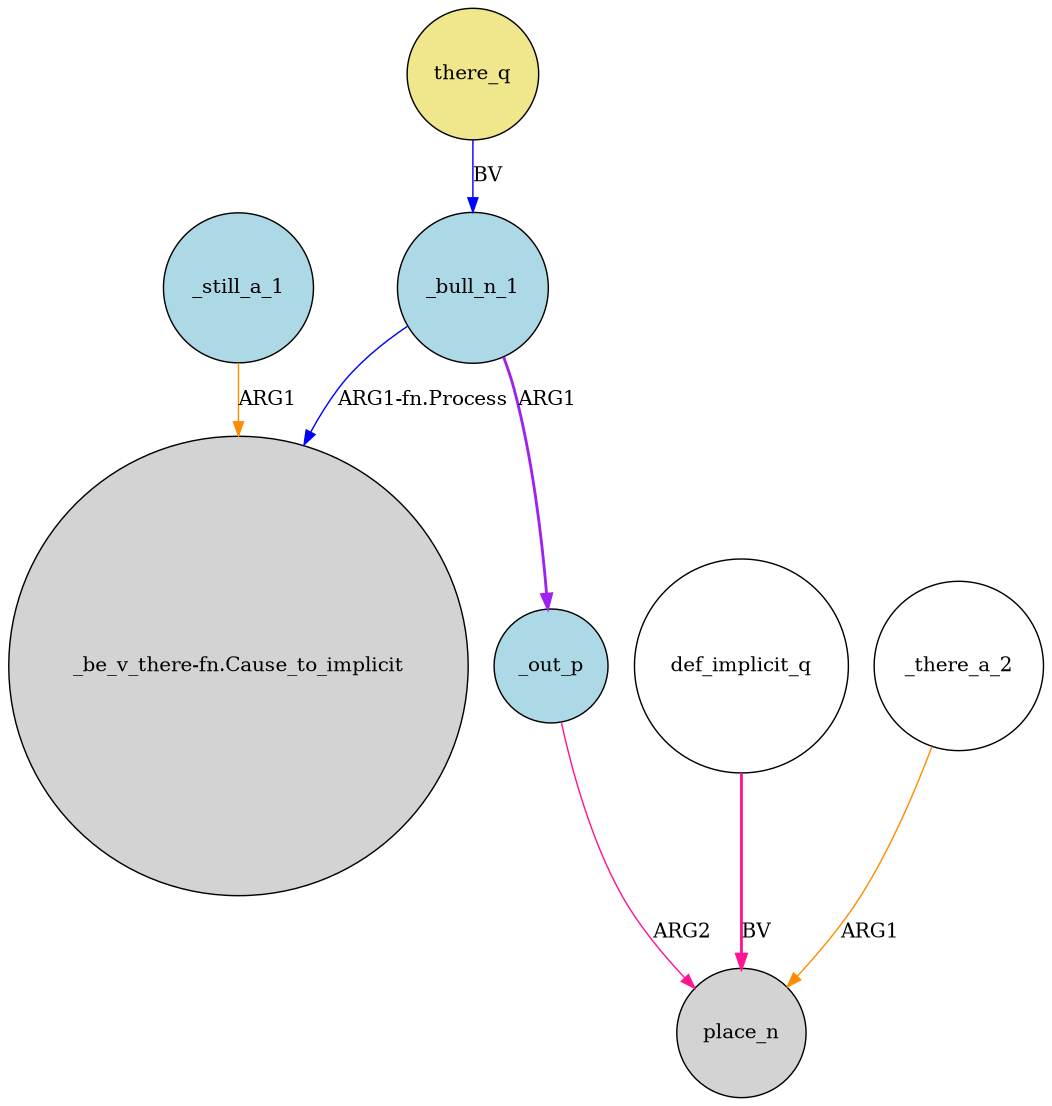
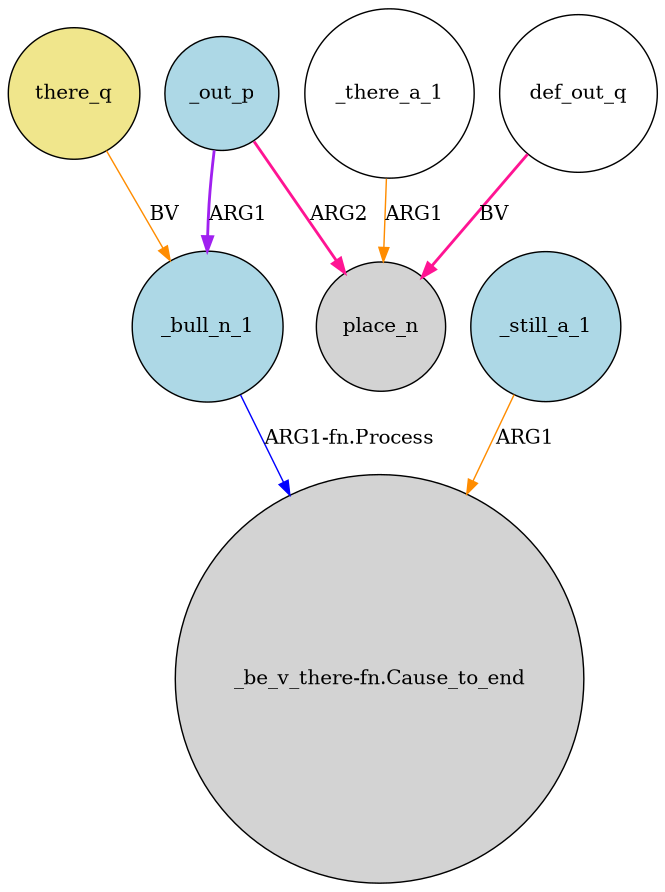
(473, 169) -> (135, 199)
(532, 474) -> (210, 193)
(238, 666) -> (380, 679)
(741, 666) -> (578, 93)
(959, 666) -> (390, 93)
(604, 860) -> (295, 201)
